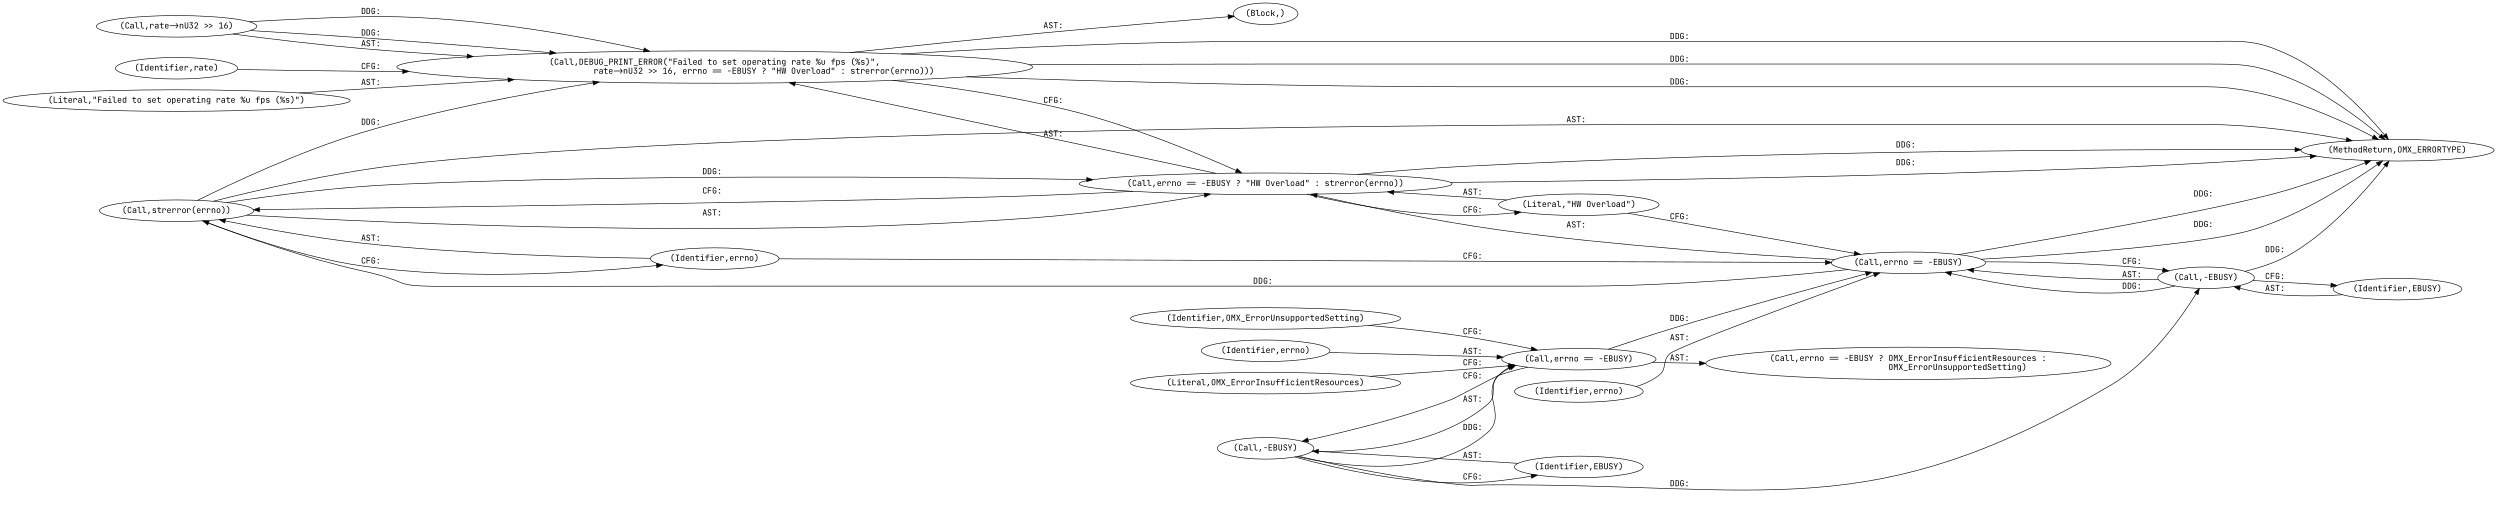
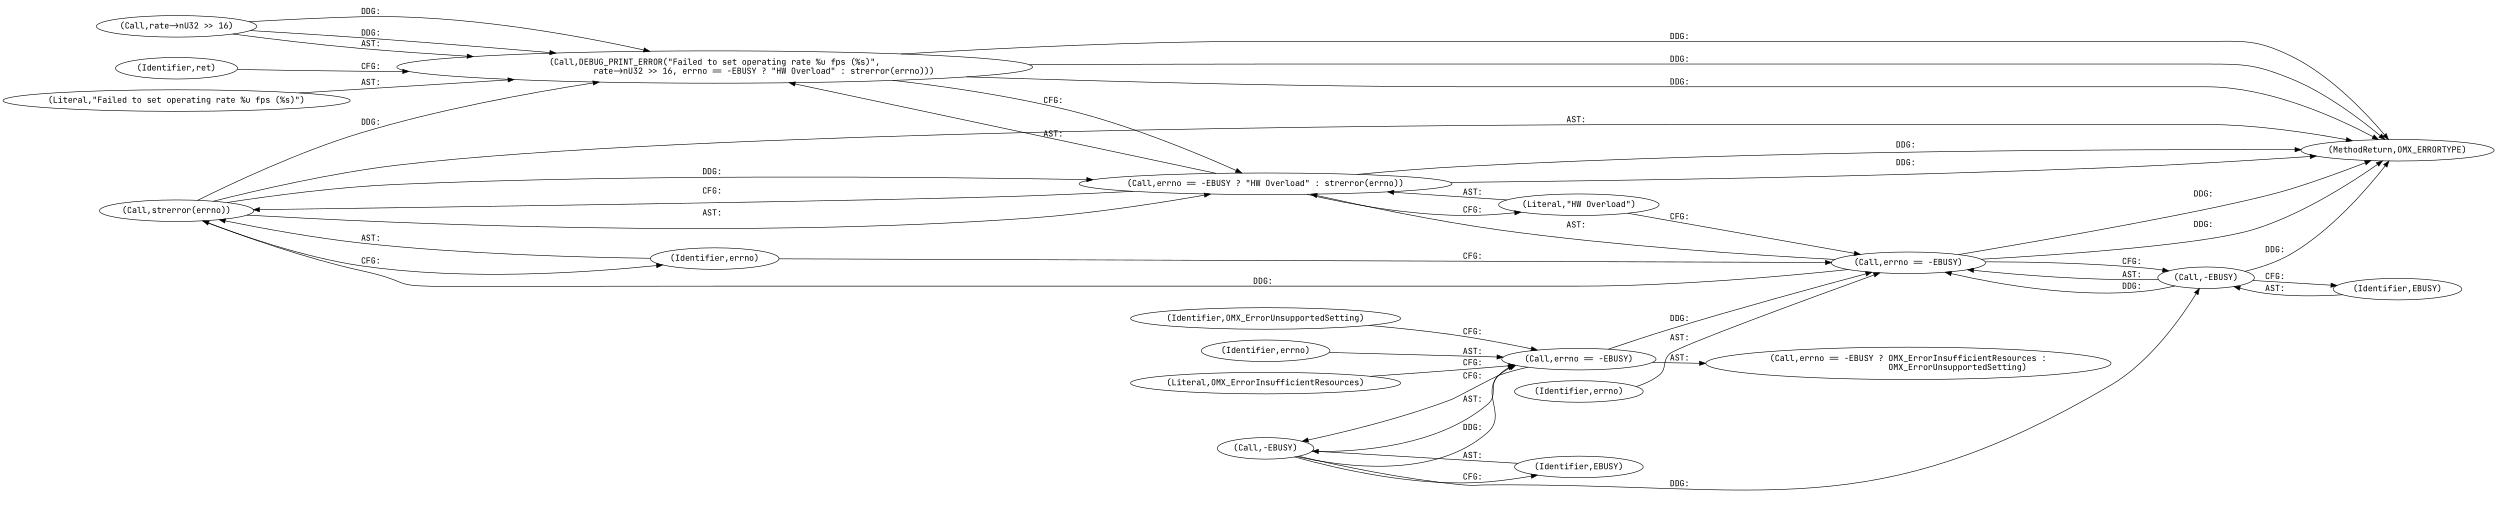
(1266, 14) -> none
(177, 68) -> (177, 68)
